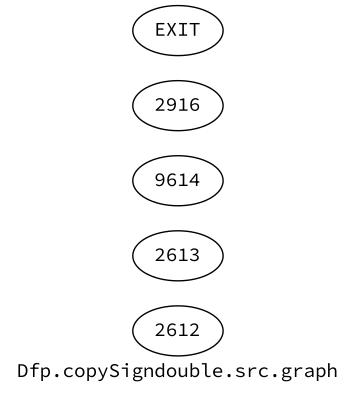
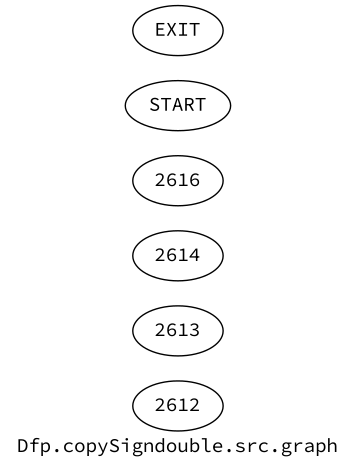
none -> (178, 106)
(178, 106) -> (178, 181)
(178, 181) -> (178, 256)
